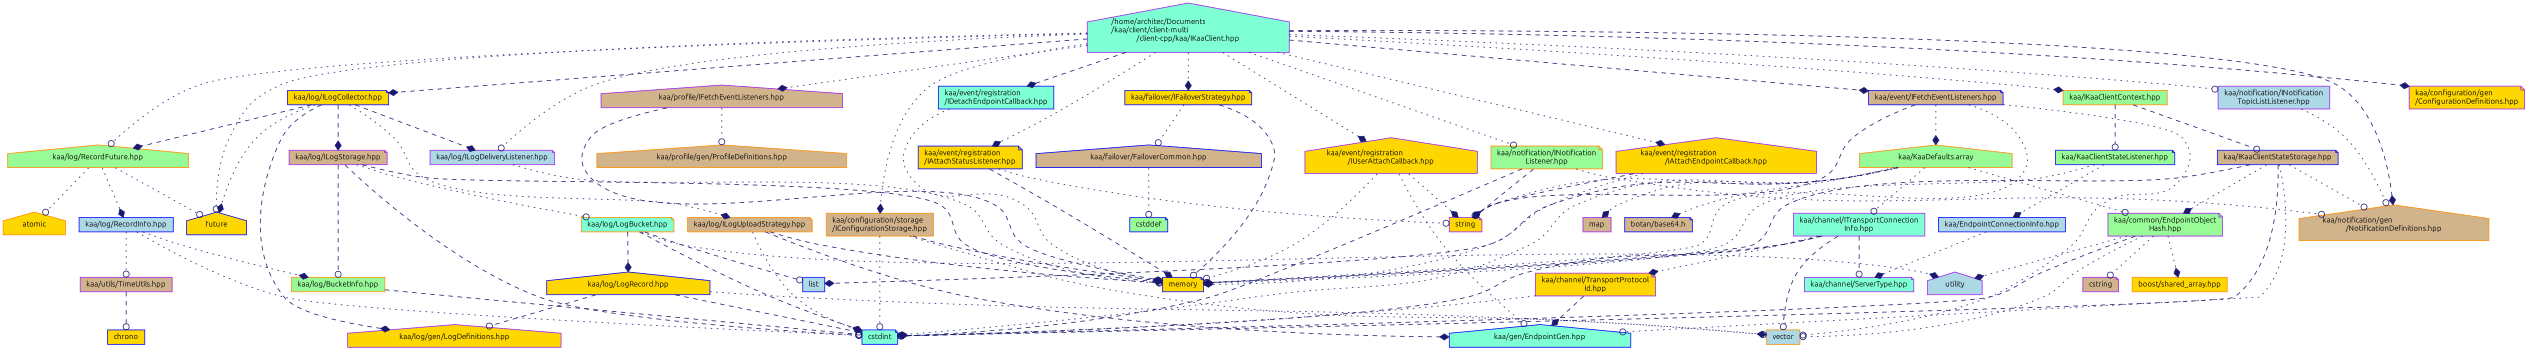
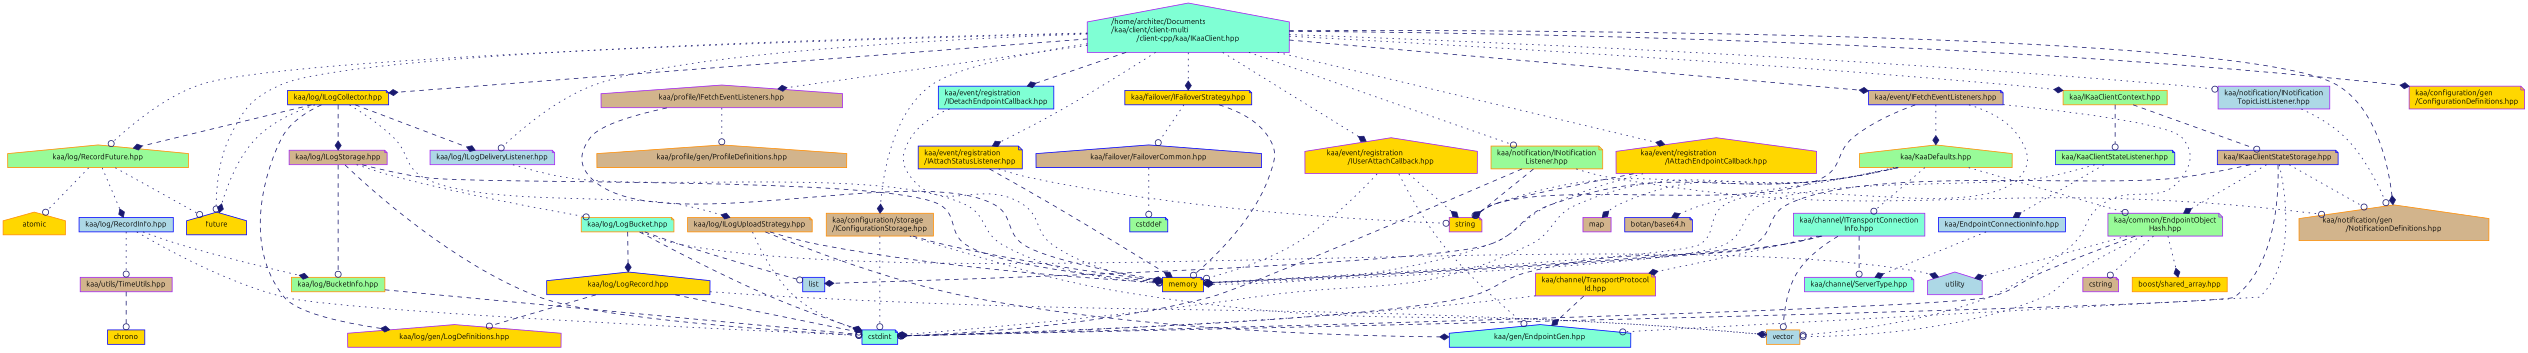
(1936, 157) -> (1936, 157)
